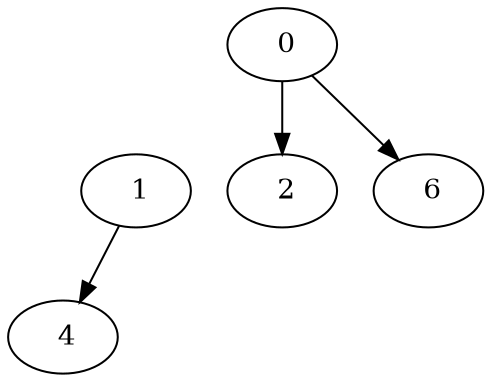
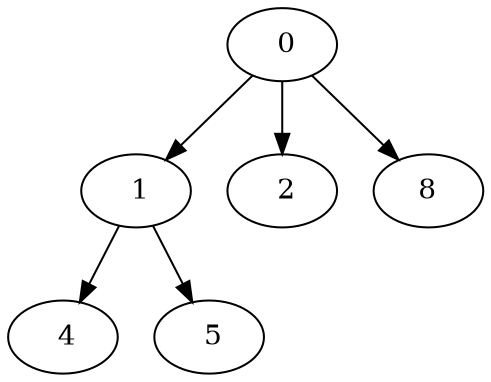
none -> (217, 110)
(428, 191) -> (428, 191)
none -> (209, 337)
